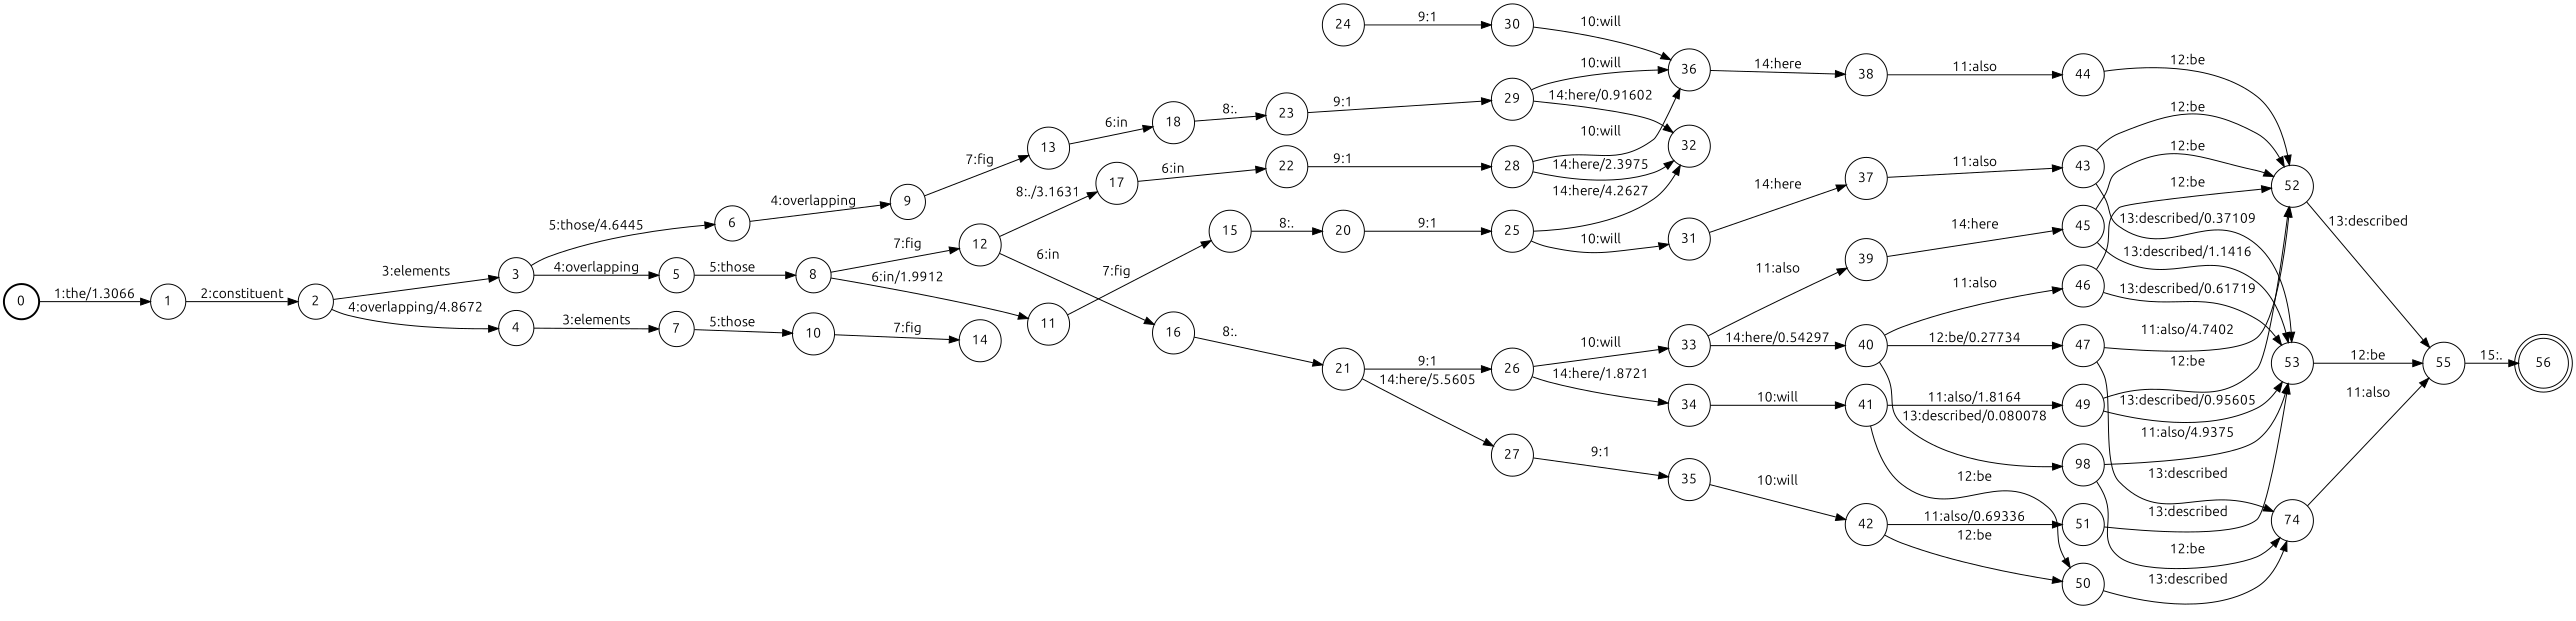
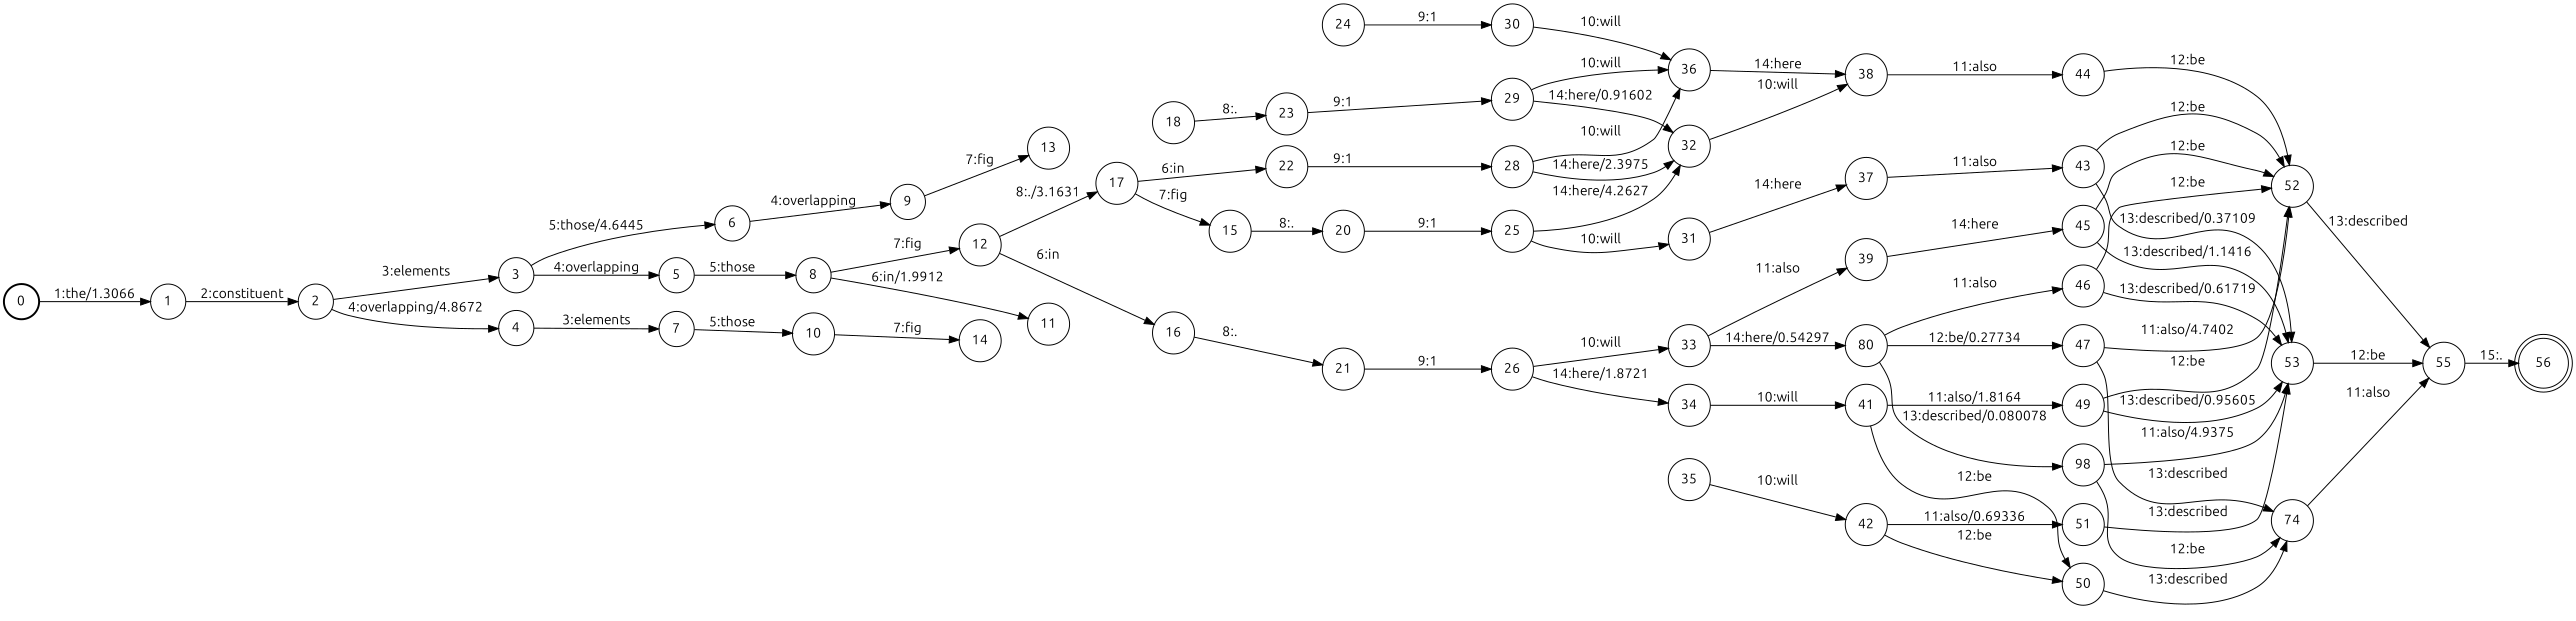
none -> (1775, 115)
(1106, 136) -> none
(1135, 280) -> (1167, 209)
(1866, 346) -> (1866, 346)
(1512, 455) -> none
